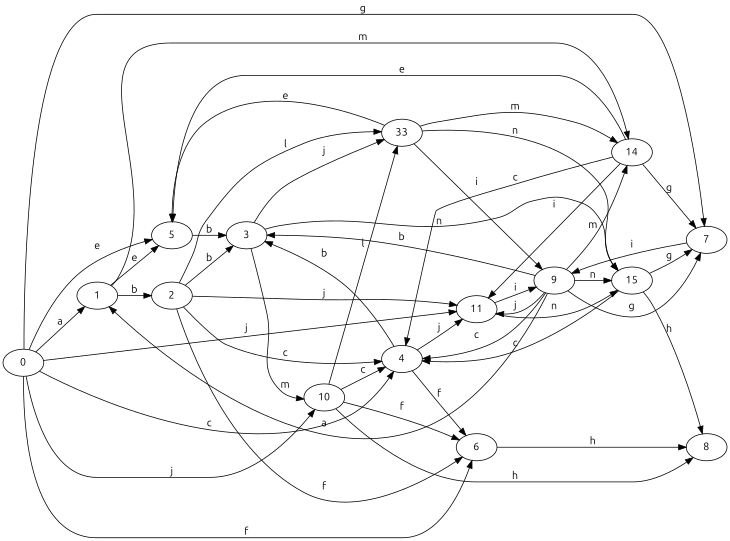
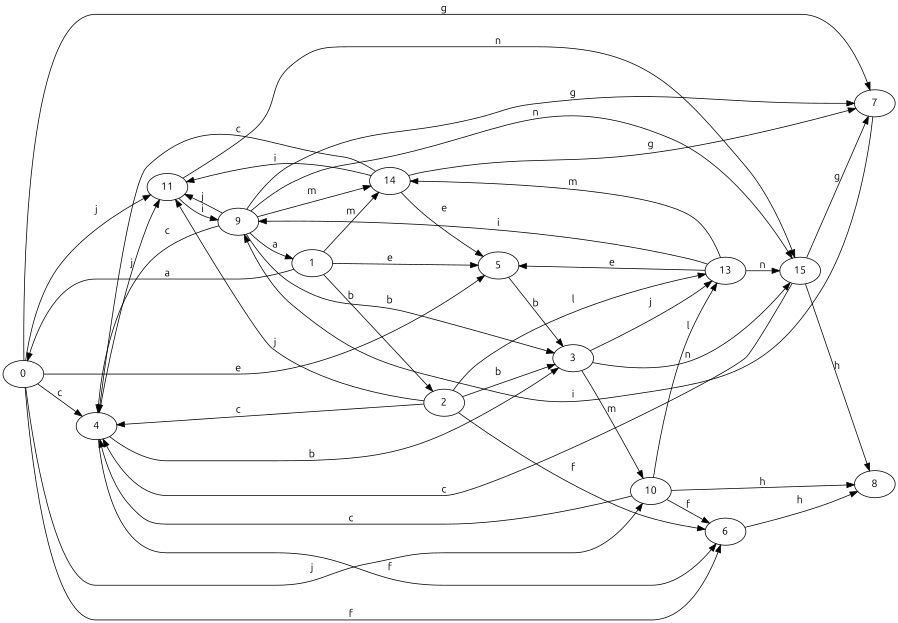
(402, 133) -> (726, 271)
(57, 332) -> (142, 279)
